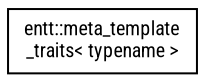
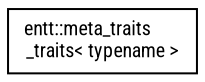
(102, 41) -> (102, 41)
